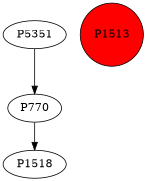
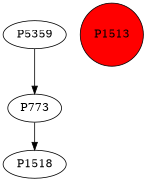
(35, 35) -> (35, 35)
(35, 108) -> (35, 108)
